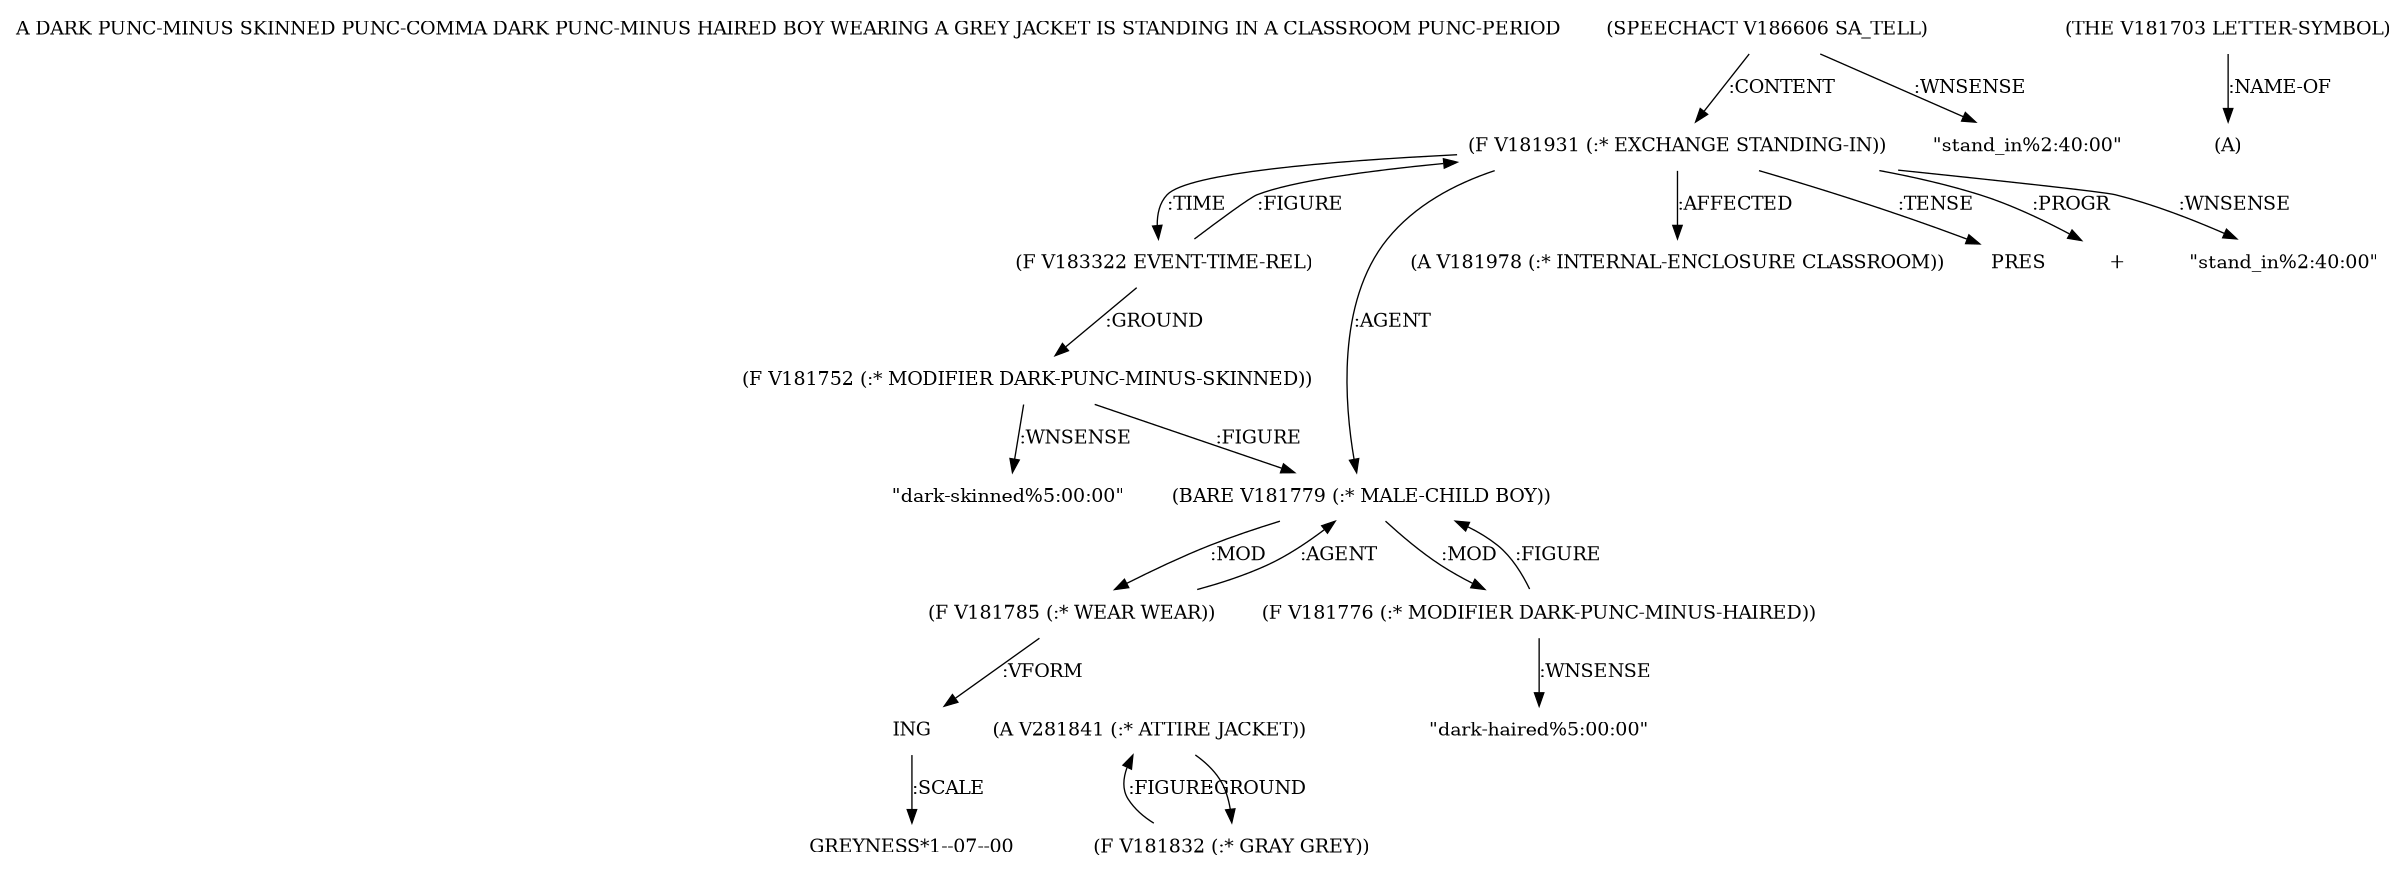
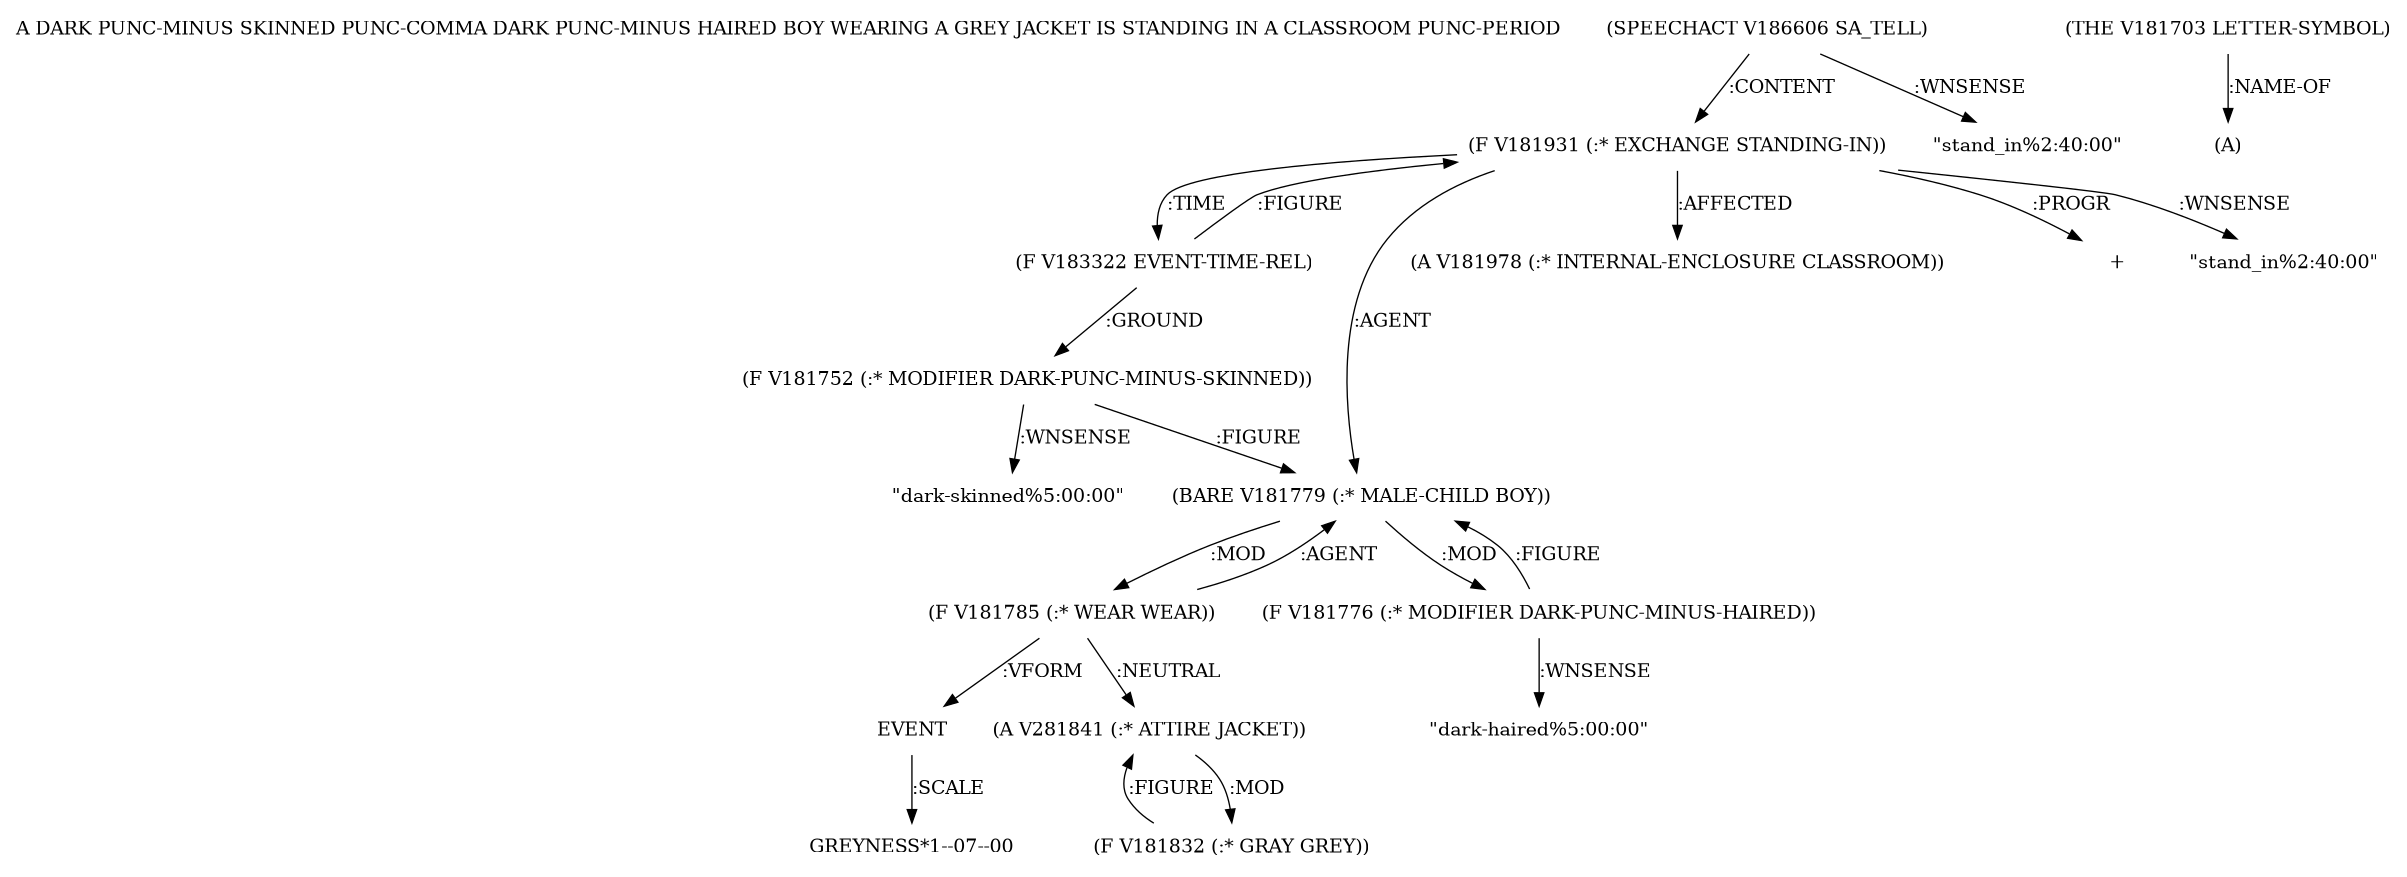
(2019, 263) -> none
none -> (1107, 667)
(912, 731) -> (912, 731)
(1257, 789) -> (1257, 789)
